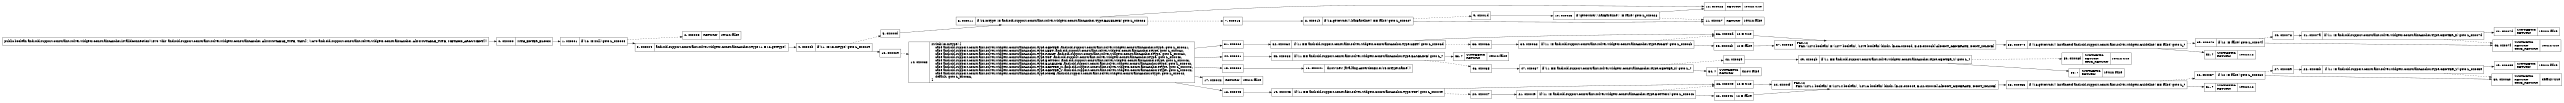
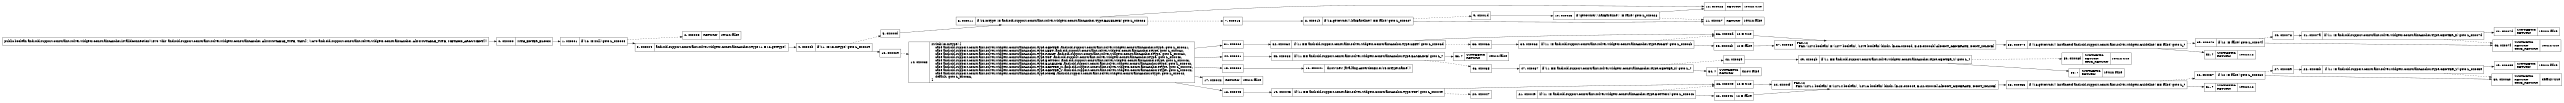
(1503, 94) -> none
